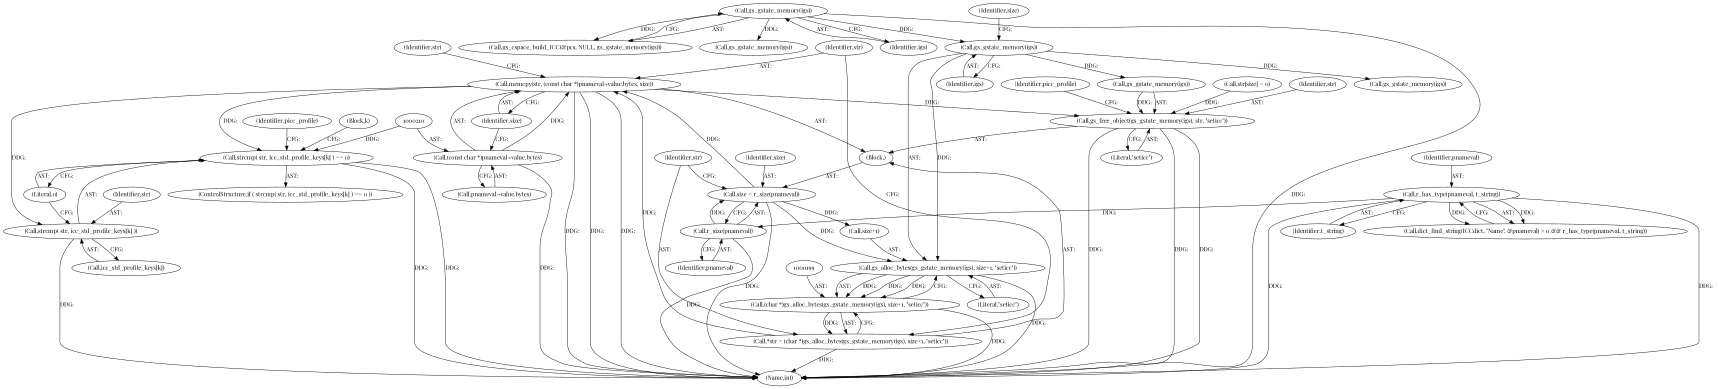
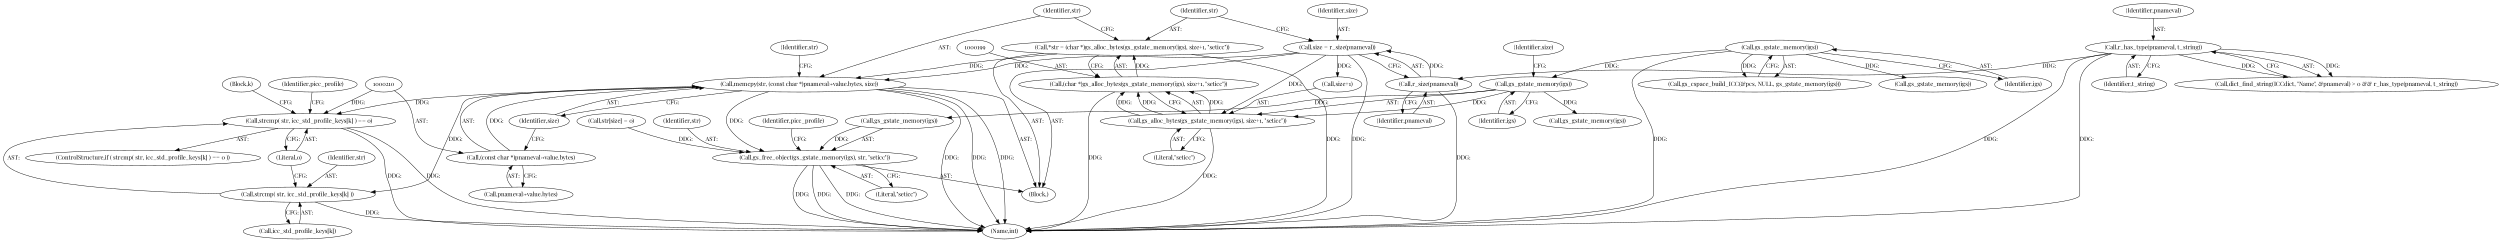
(825, 174) -> (1103, 69)
(545, 355) -> none
